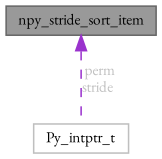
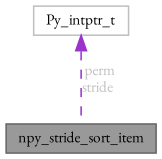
(81, 88) -> (81, 88)
